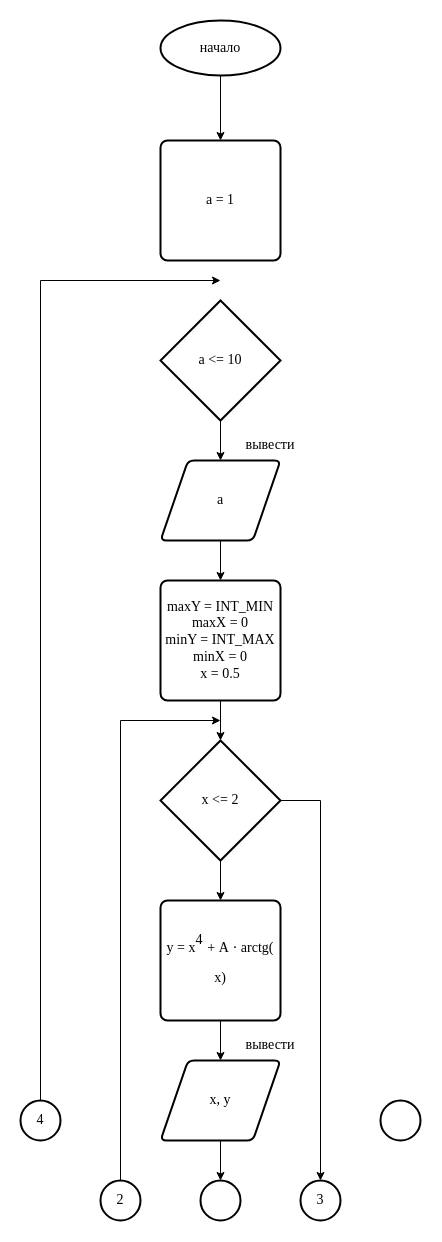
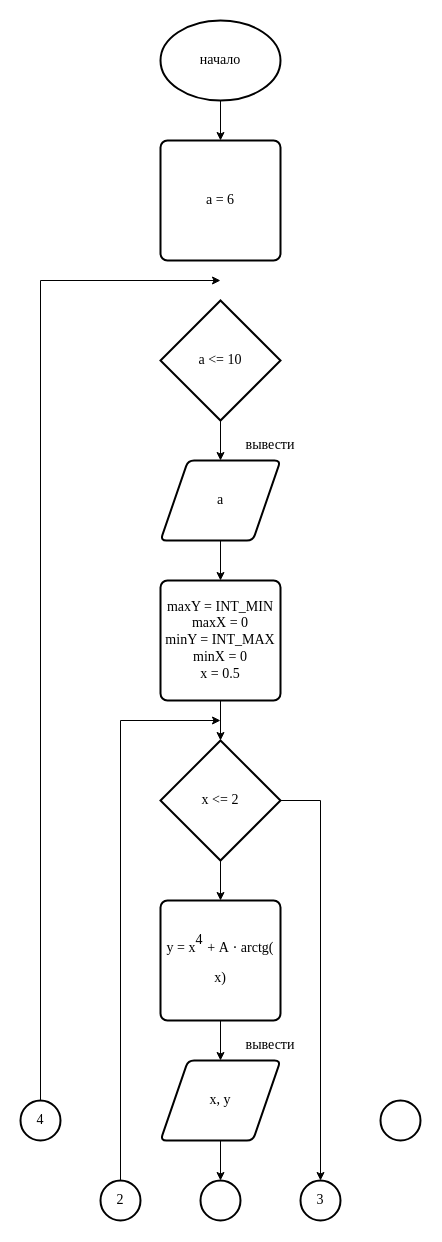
(221, 48) -> (221, 61)
(221, 201) -> (221, 201)
